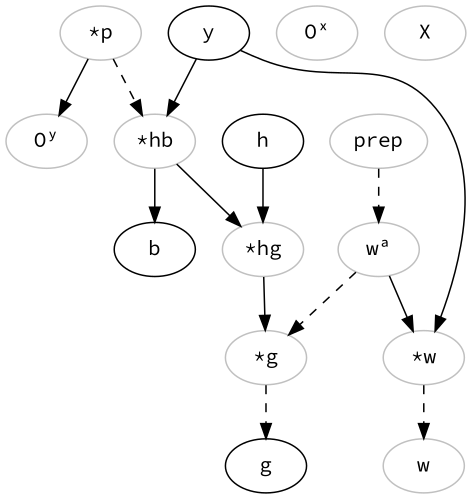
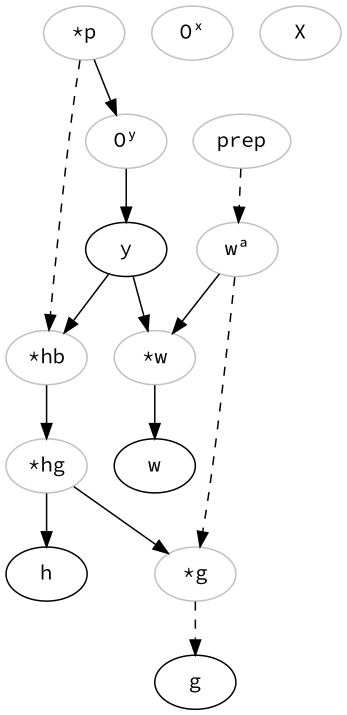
none -> (126, 188)
(263, 188) -> (47, 513)
(155, 249) -> none
(424, 404) -> (155, 404)
(424, 466) -> (155, 466)
